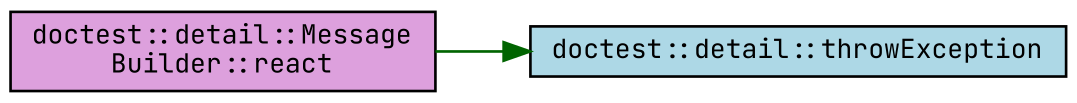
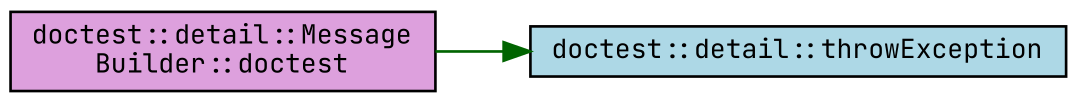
(223, 51) -> (223, 51)
